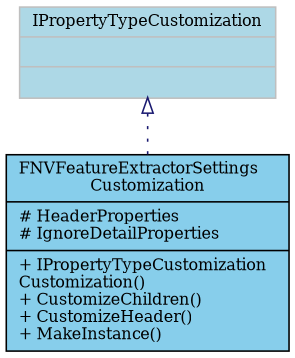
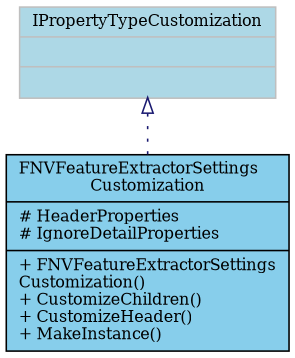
(143, 265) -> (148, 265)
